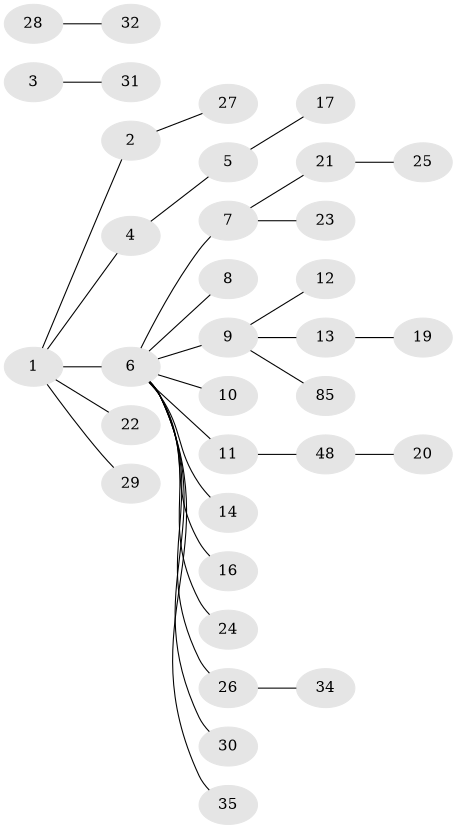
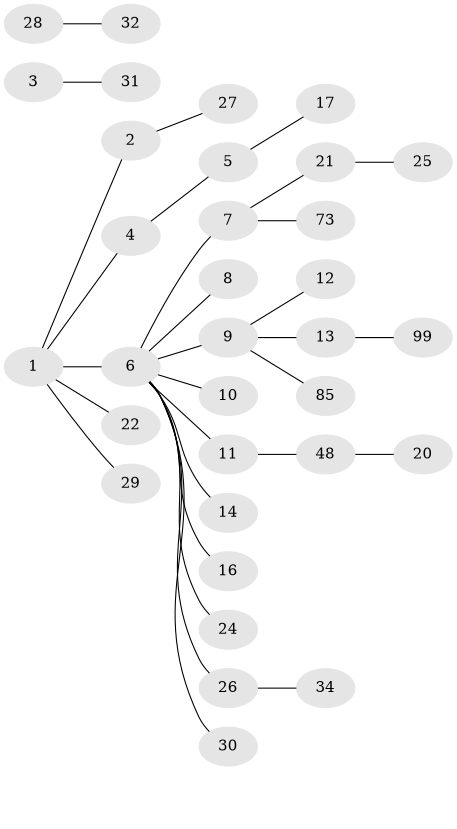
(326, 221) -> (326, 221)
(423, 338) -> (423, 338)
(228, 805) -> none
